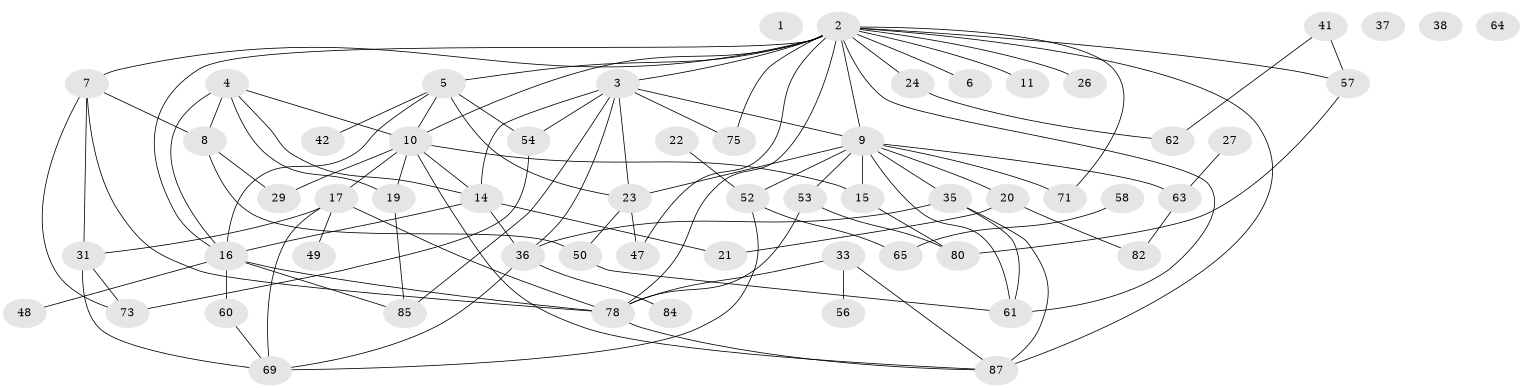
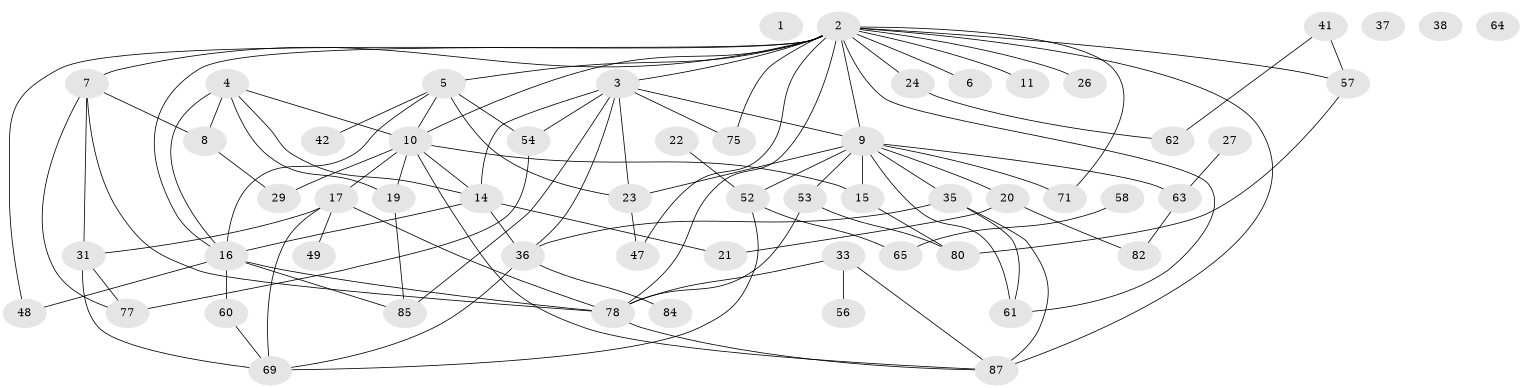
none -> (187, 51)
(580, 256) -> none
(128, 313) -> (128, 313)
